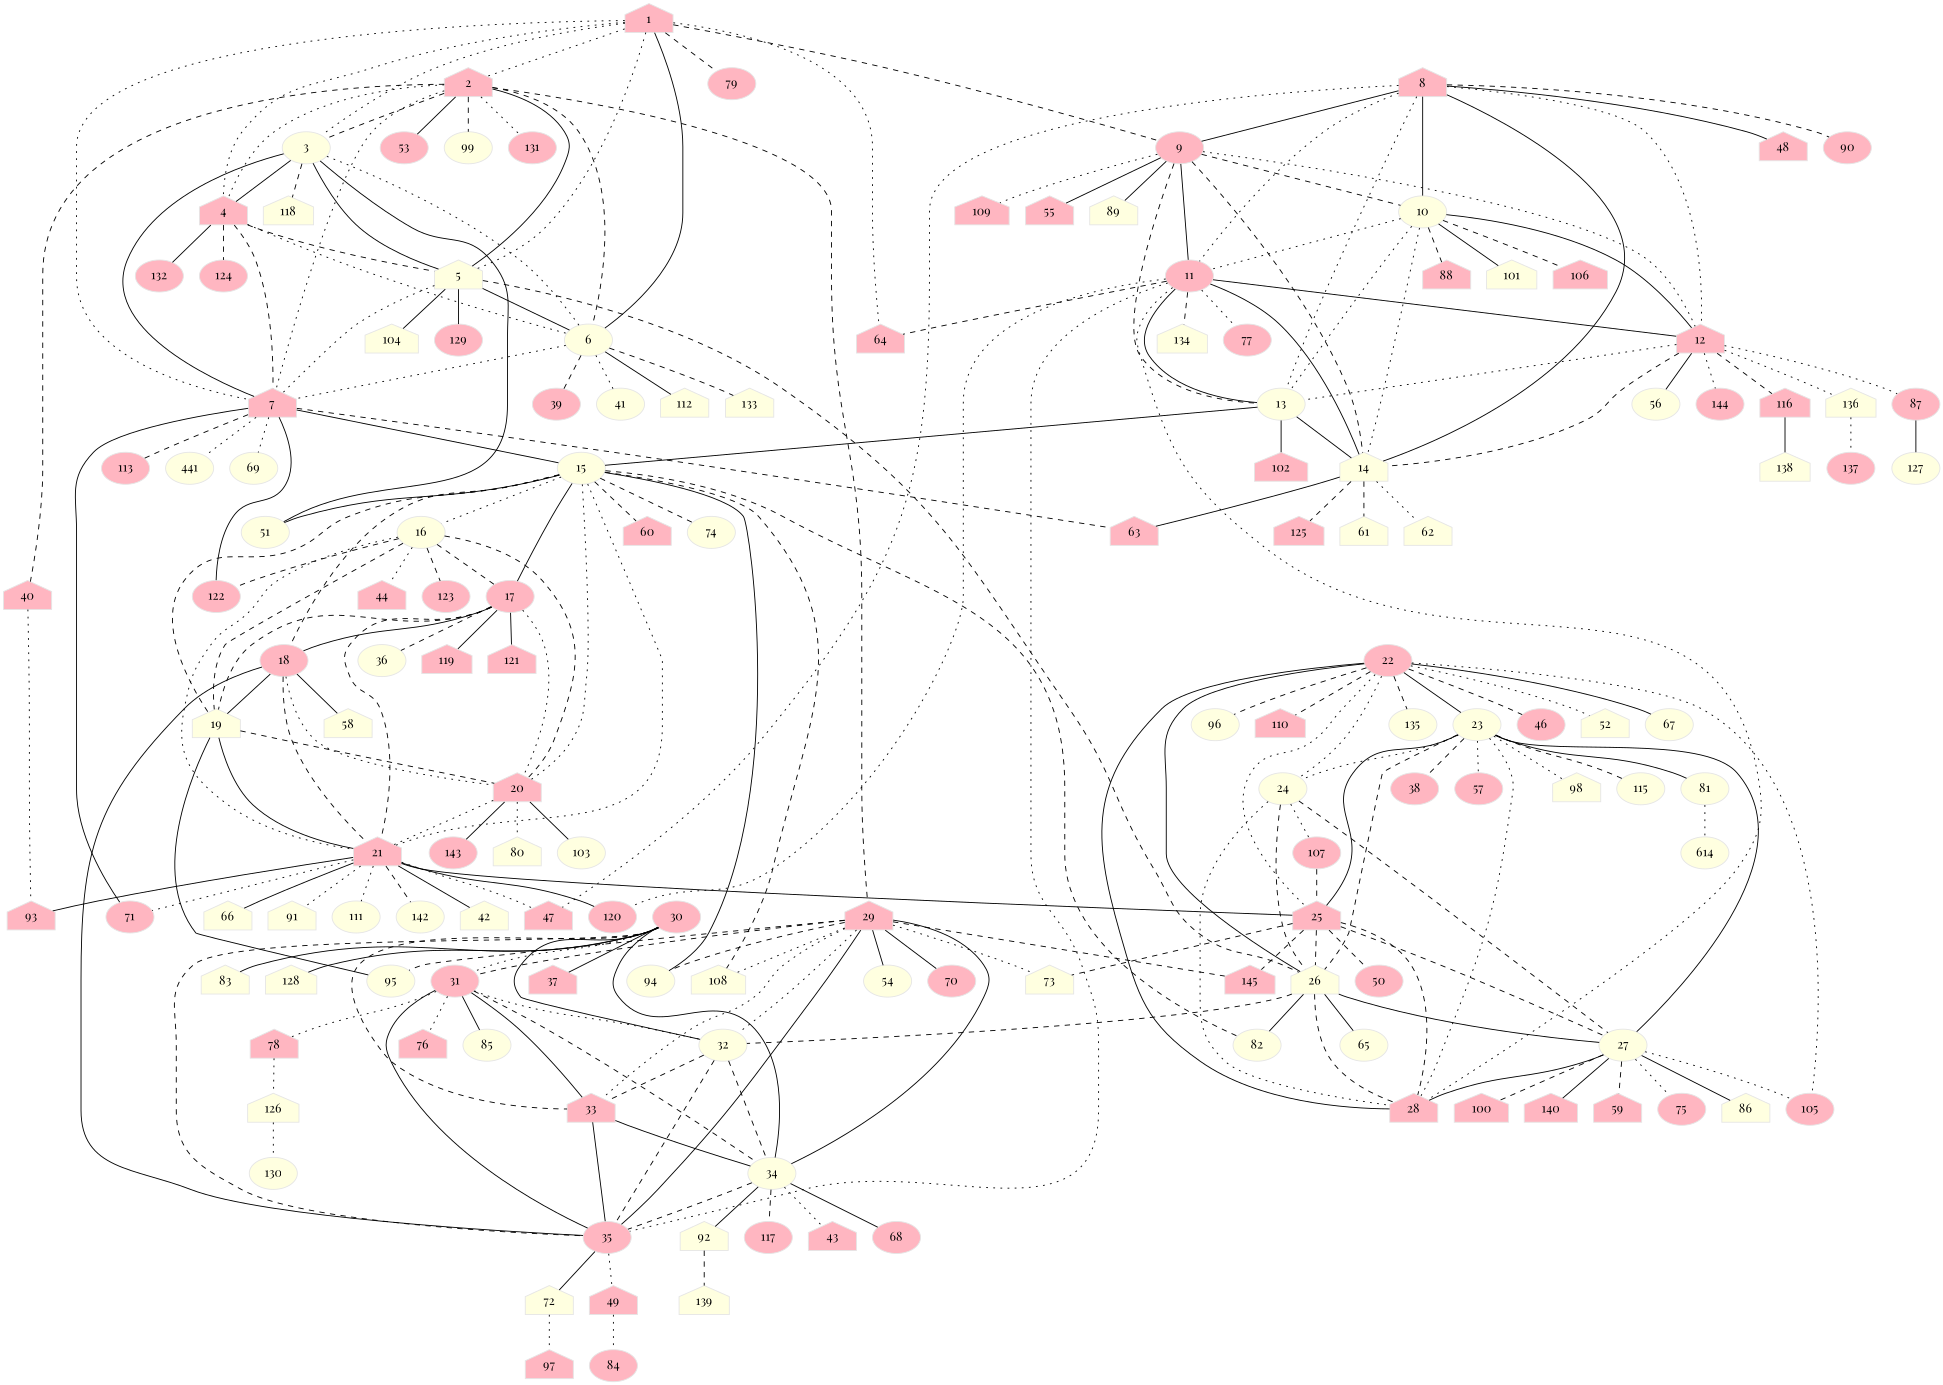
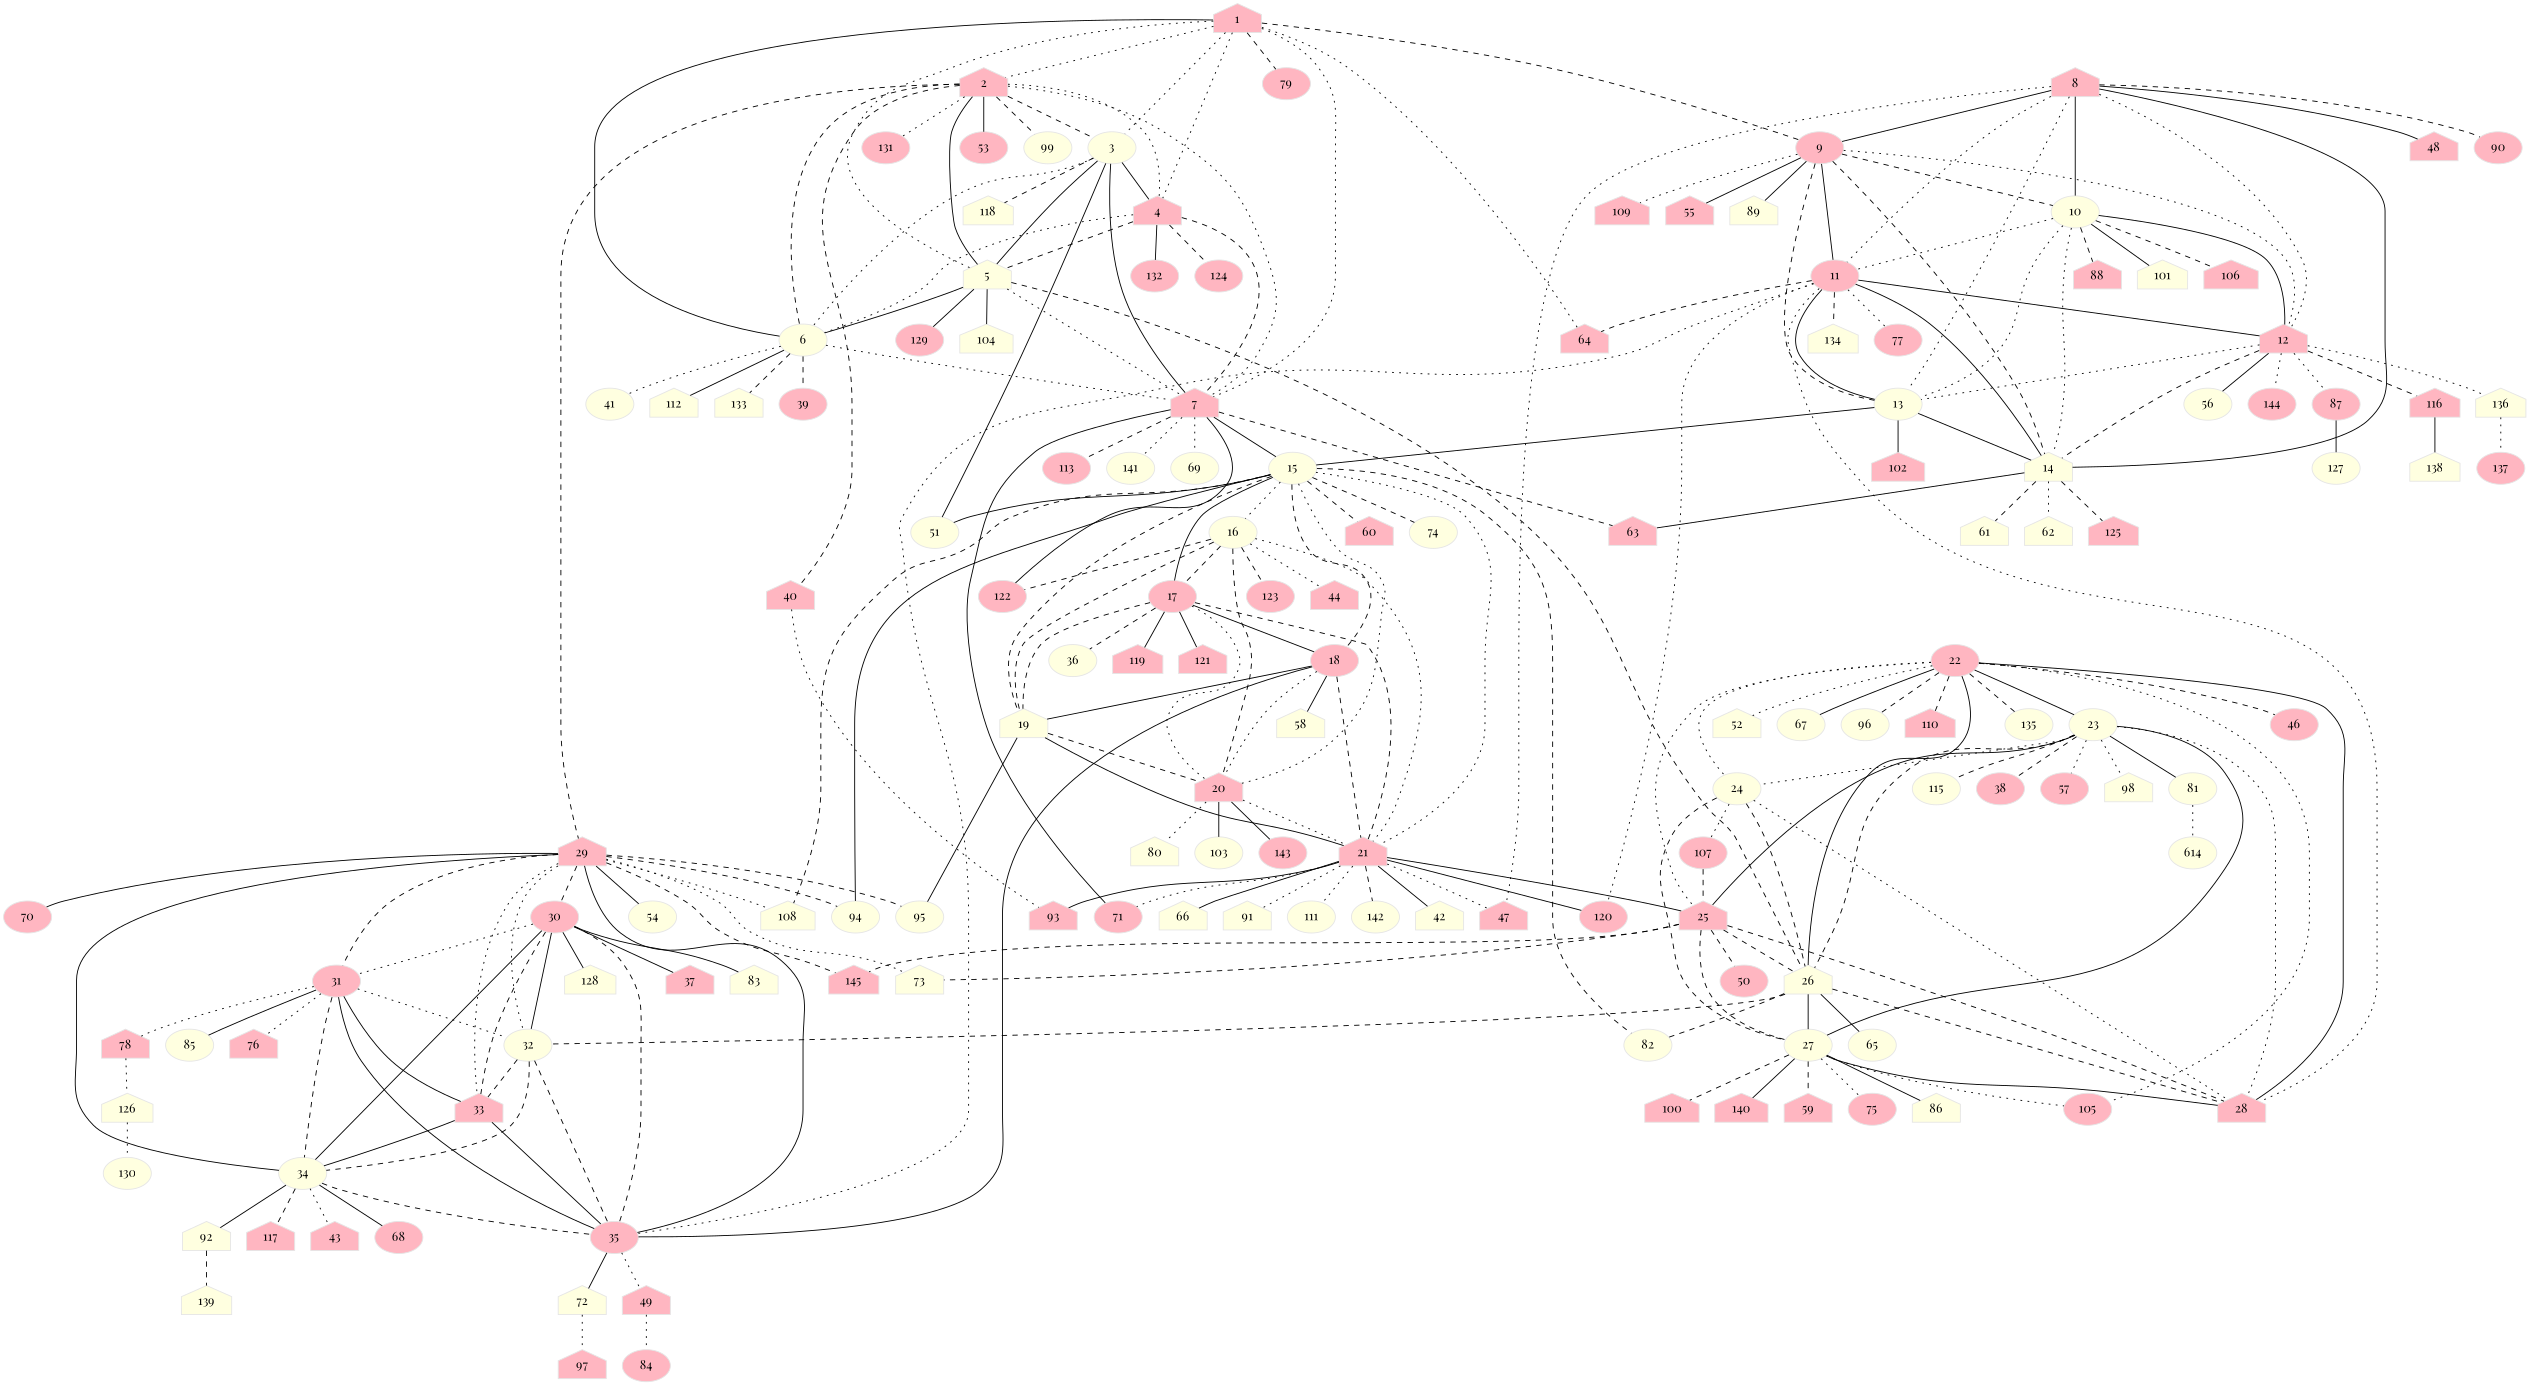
(190, 468) -> (1131, 468)
none -> (569, 884)
(1286, 1013) -> (1738, 1012)
(768, 1237) -> (271, 1237)
